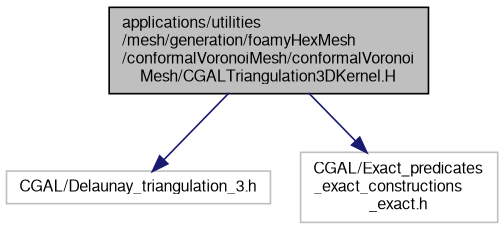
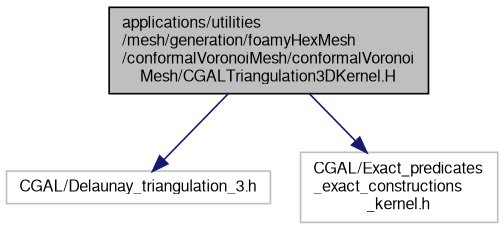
(399, 187) -> (399, 187)
